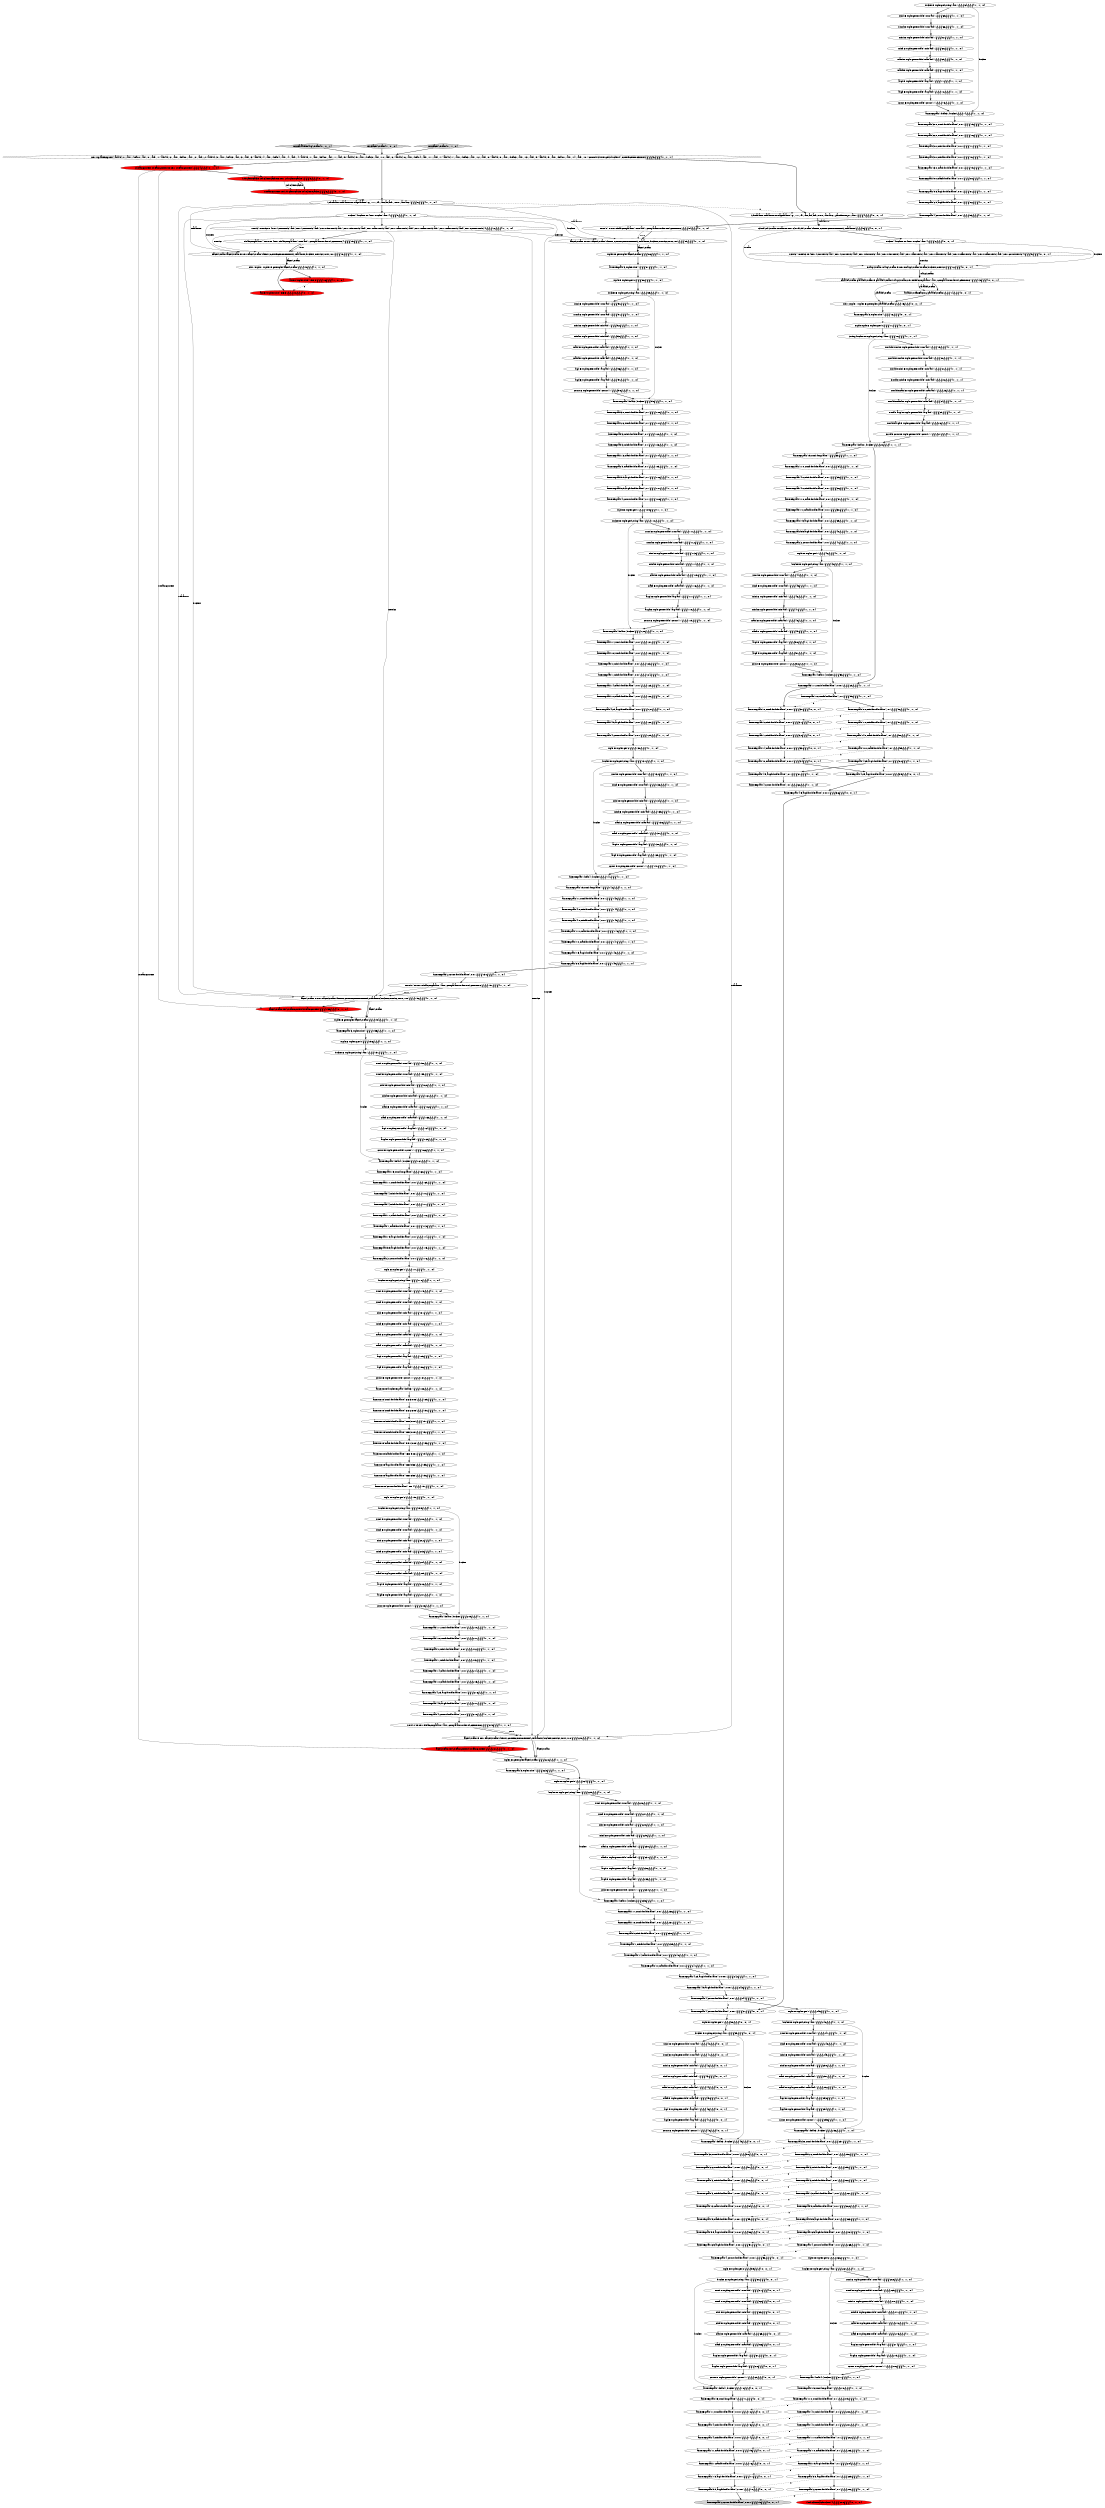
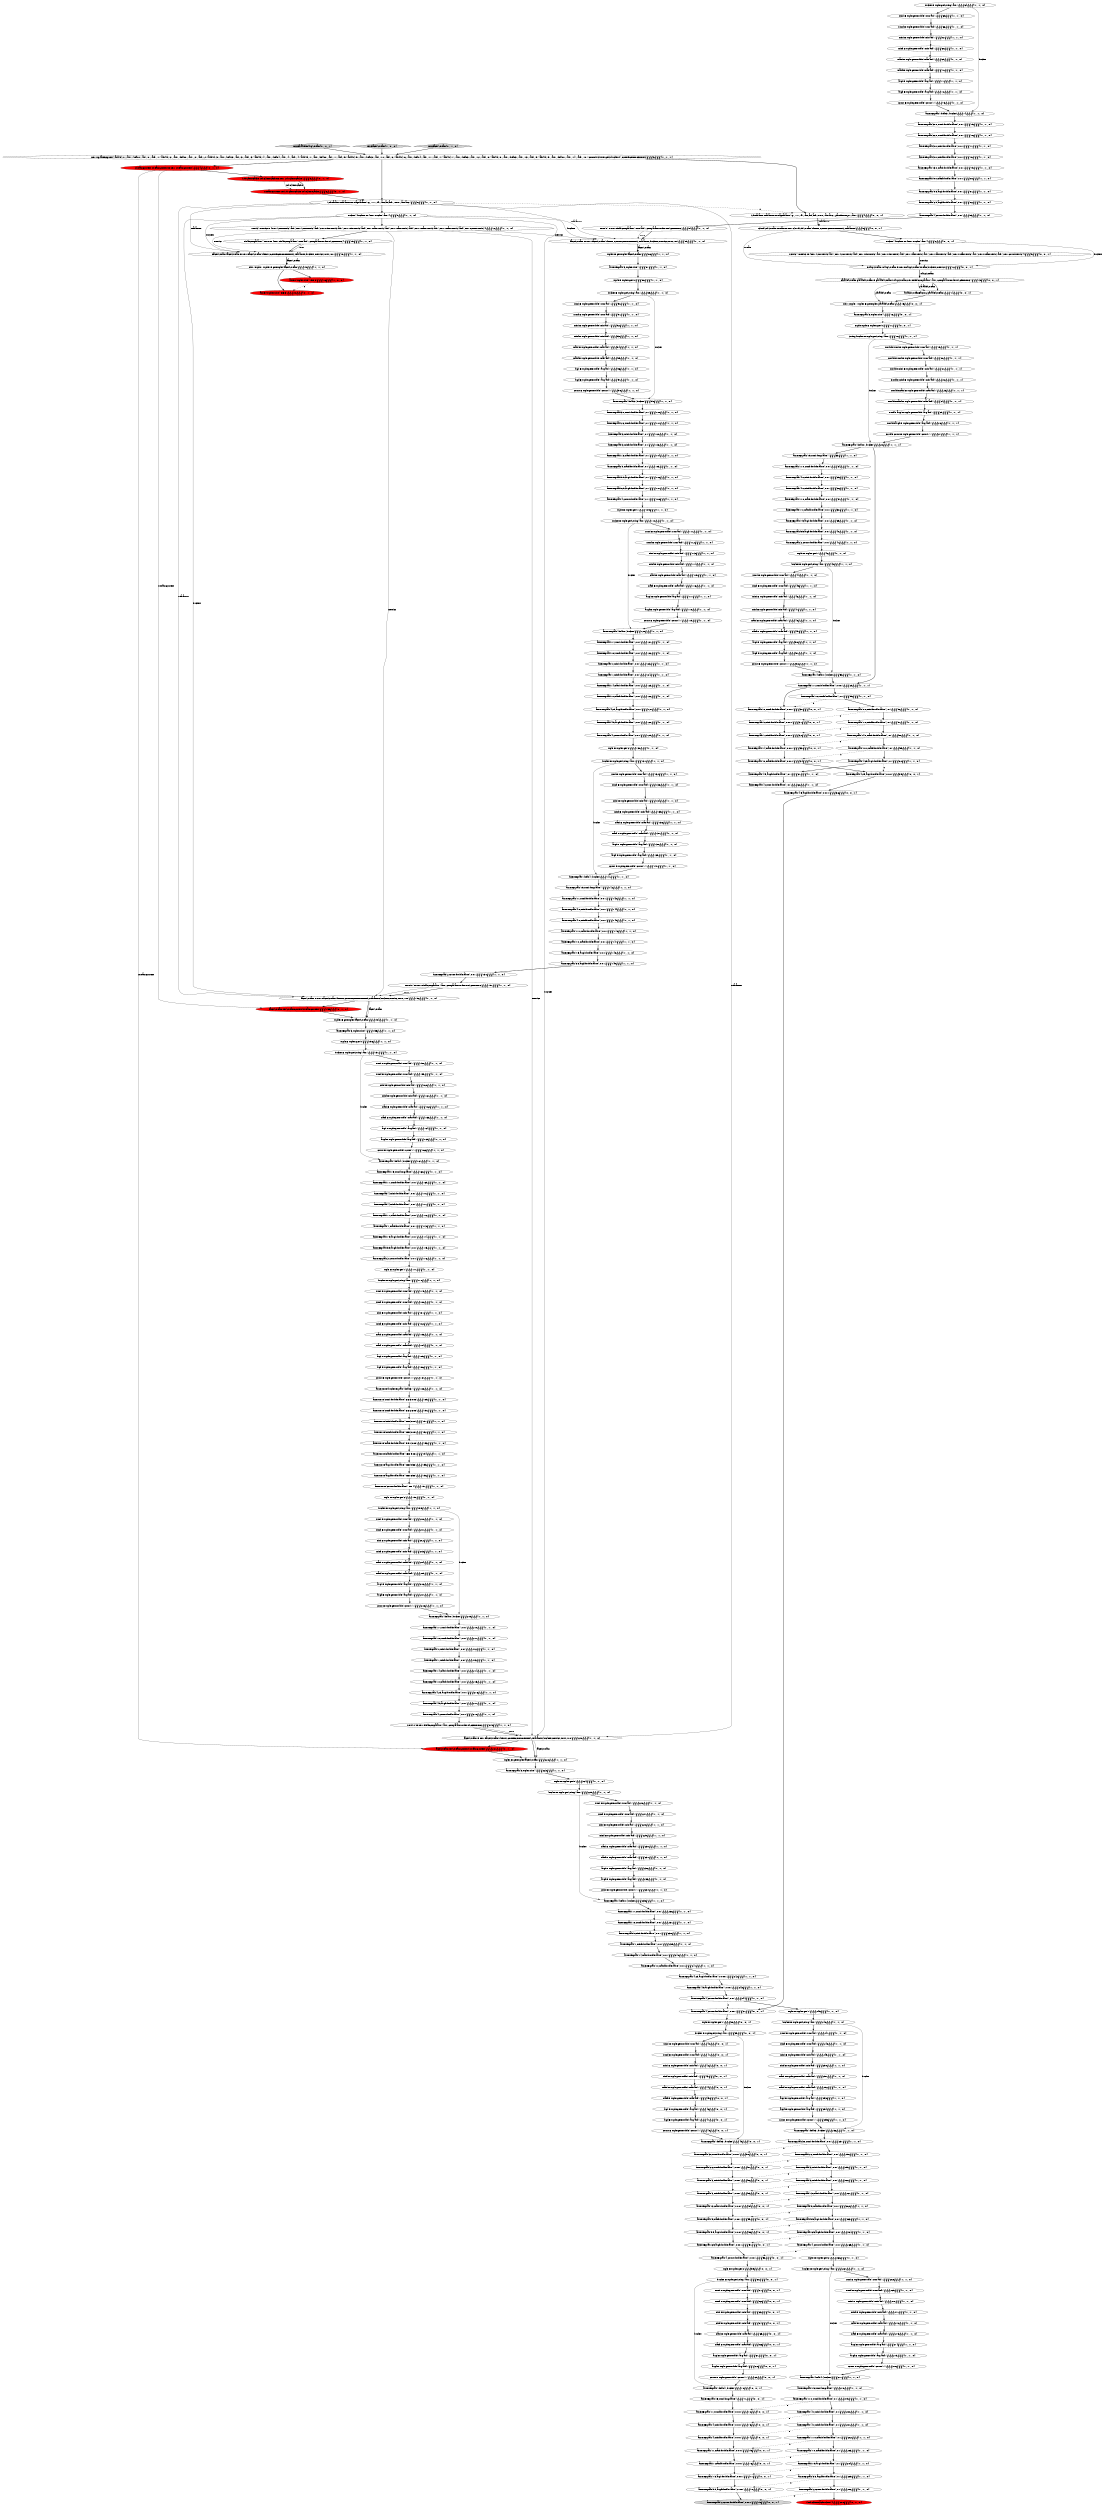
(572, 1766) -> (535, 1765)
